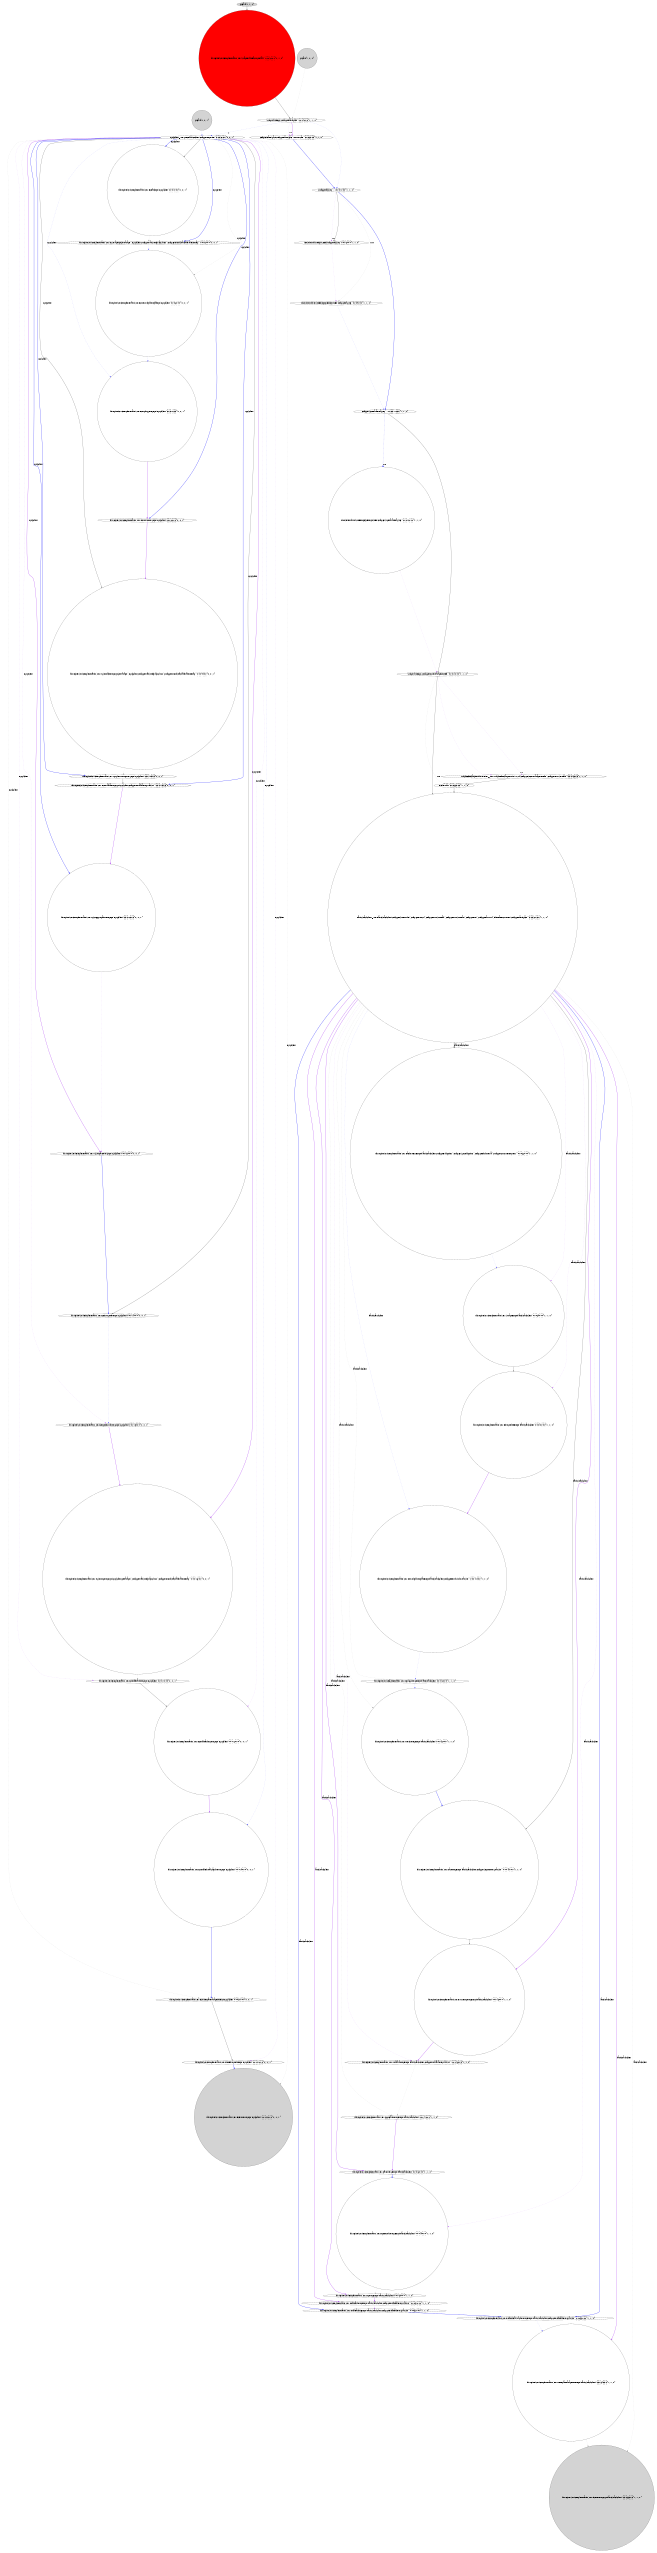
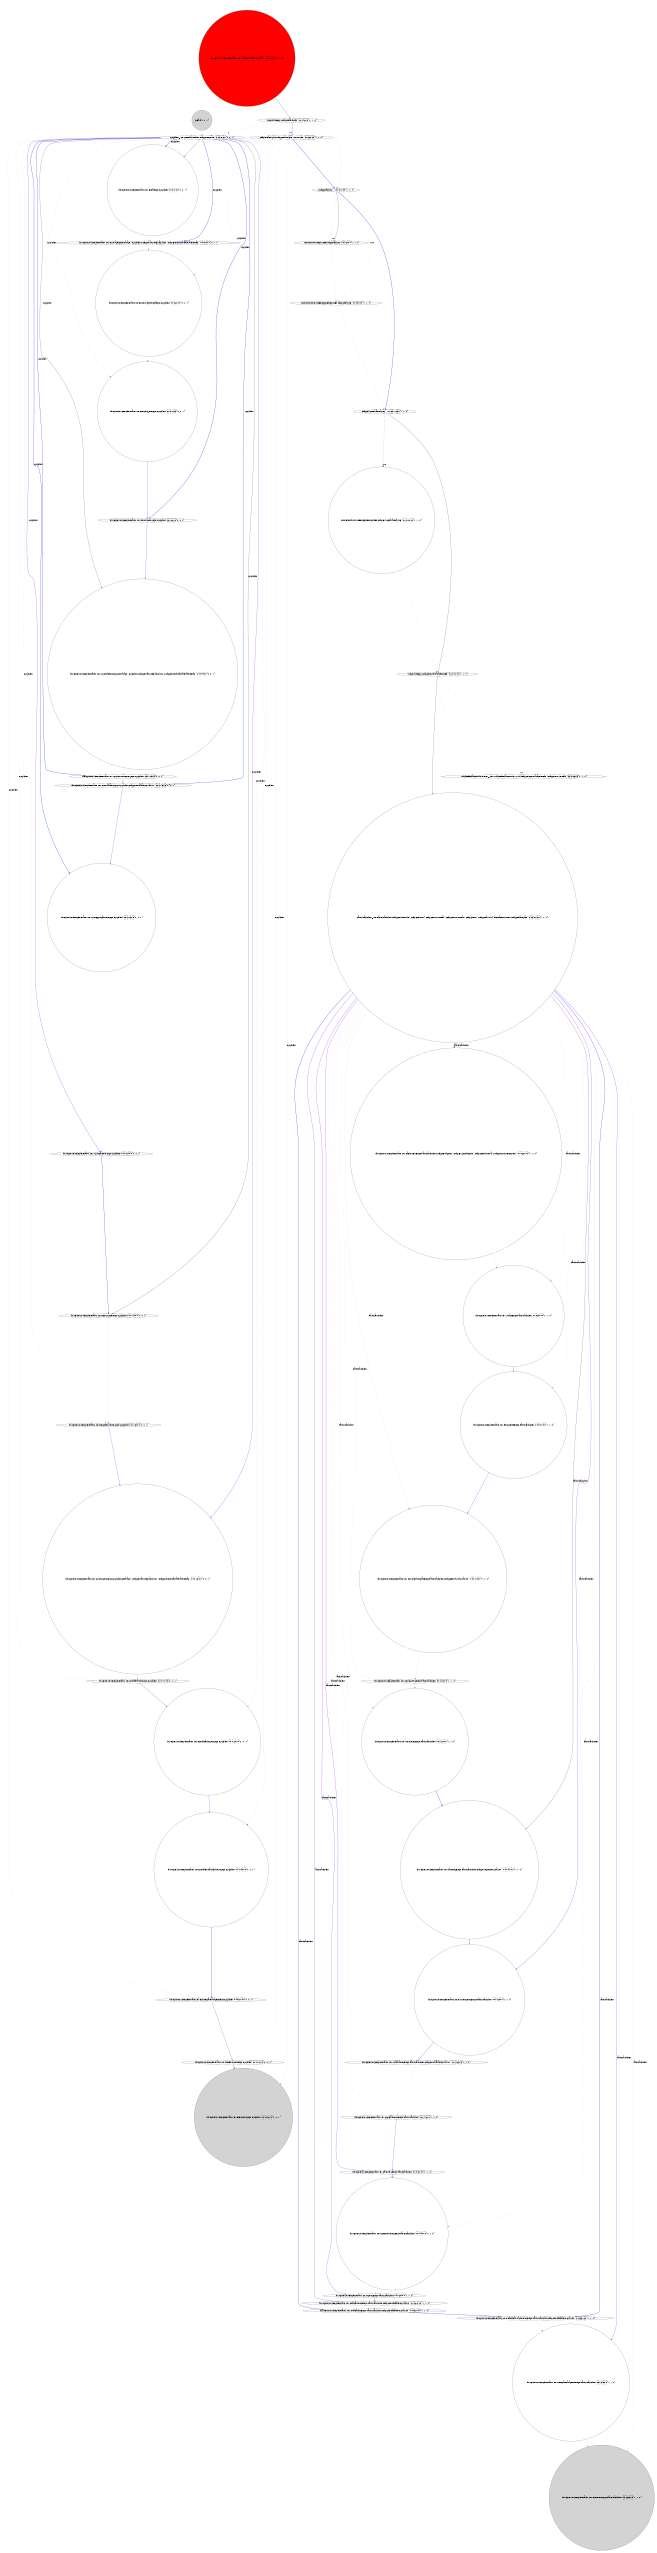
(247, 4) -> none
(307, 58) -> none
(454, 786) -> none
